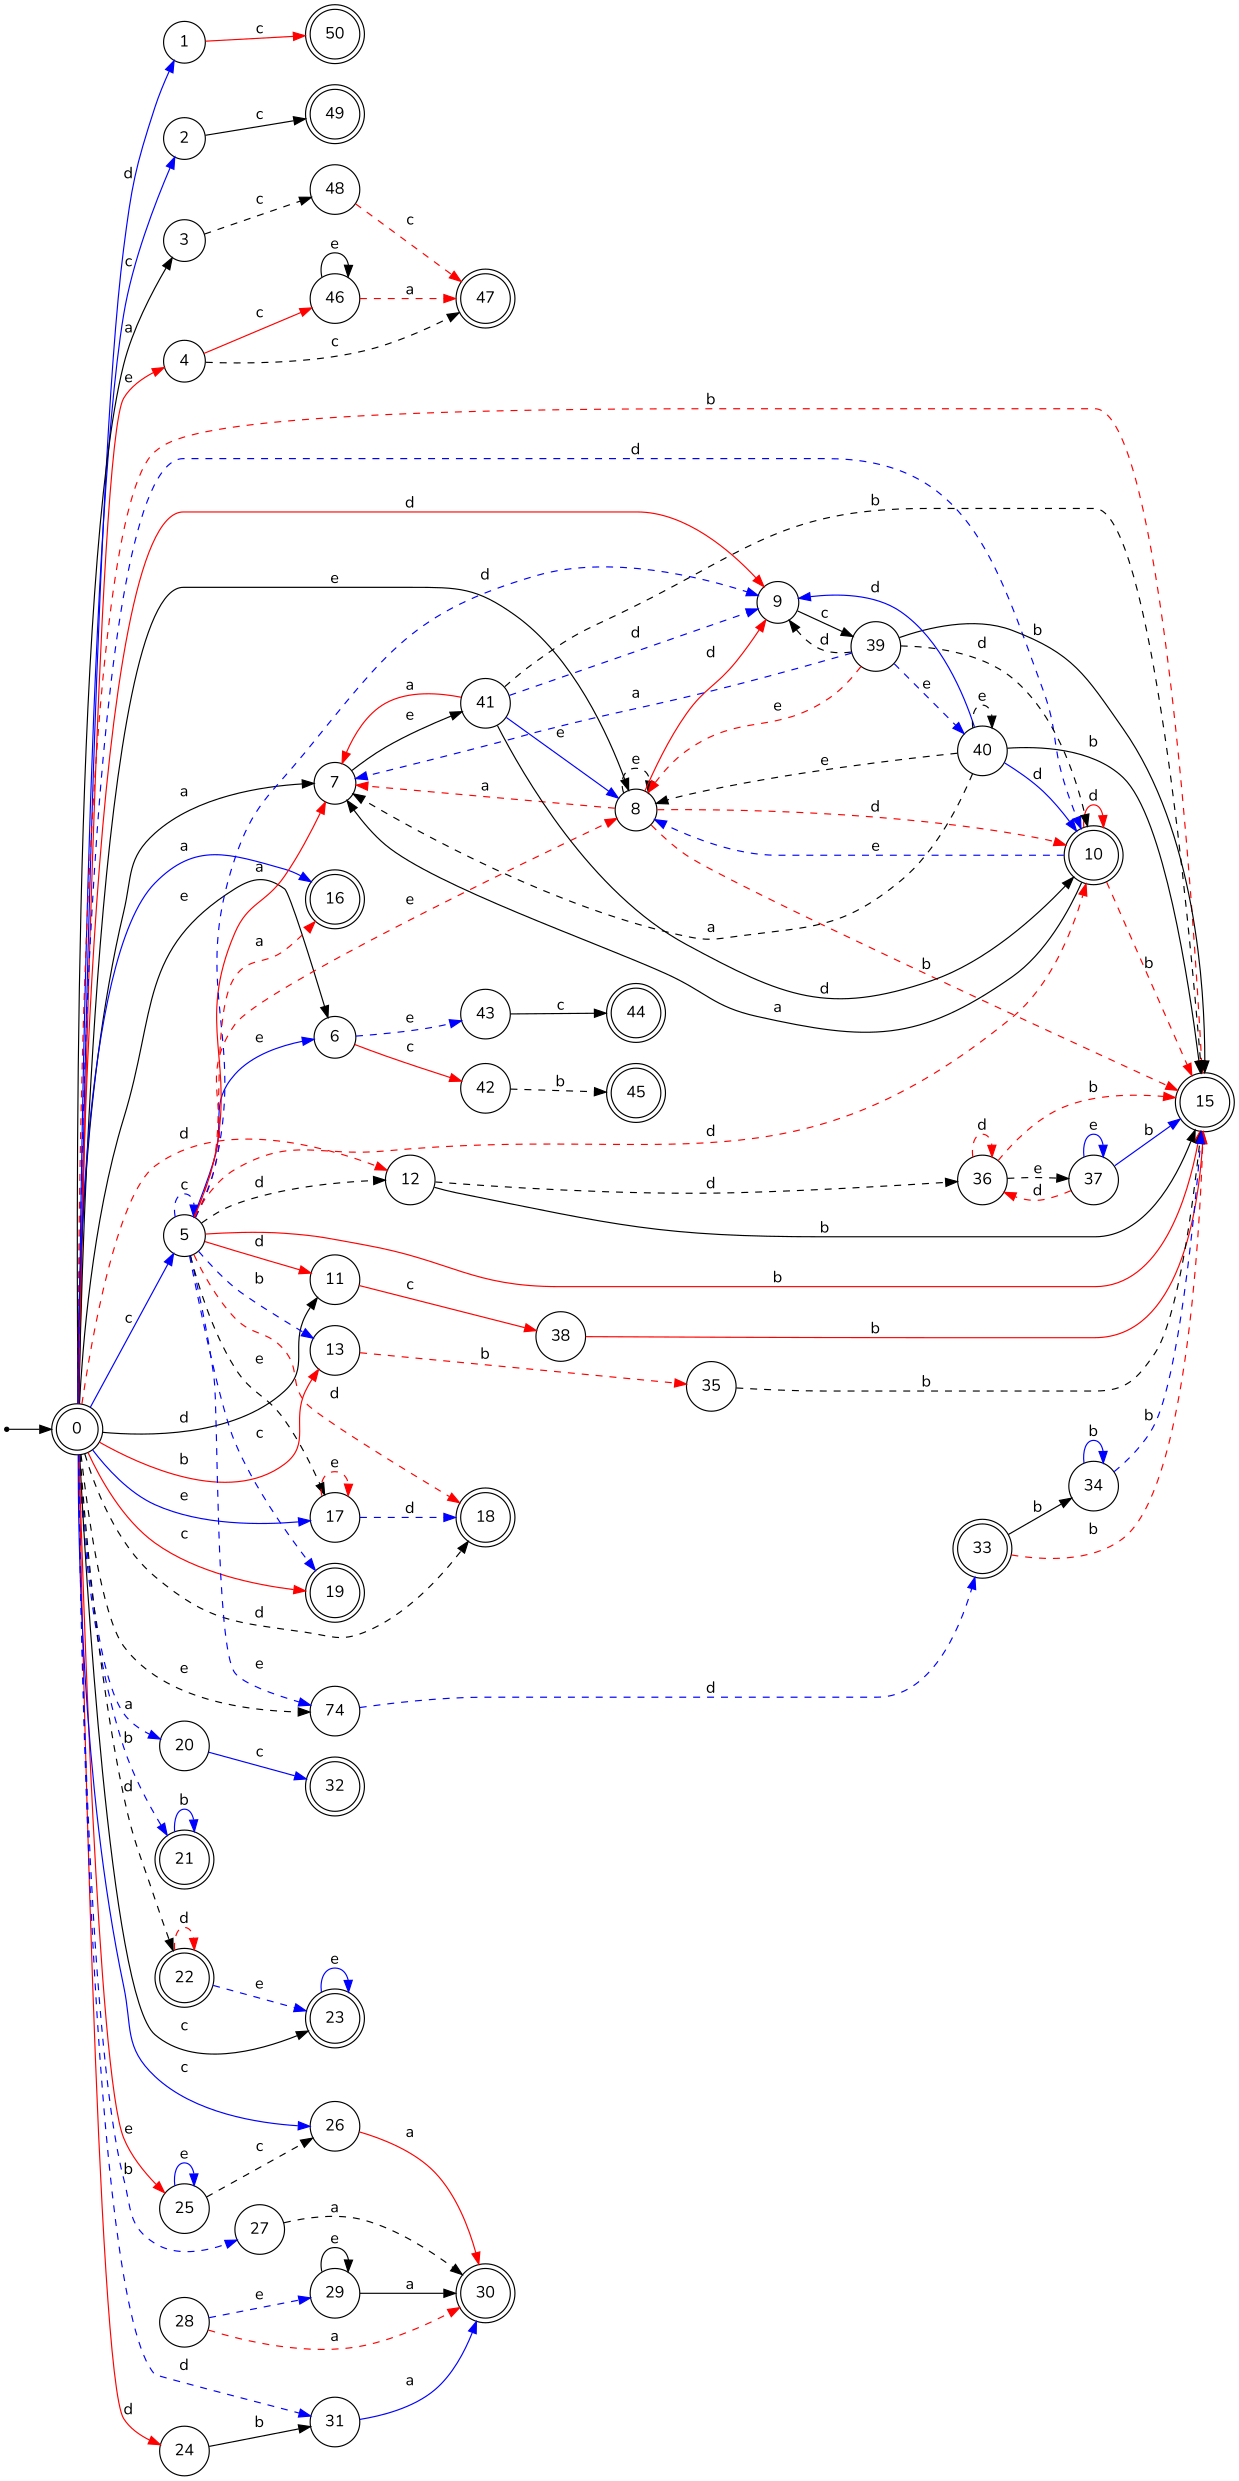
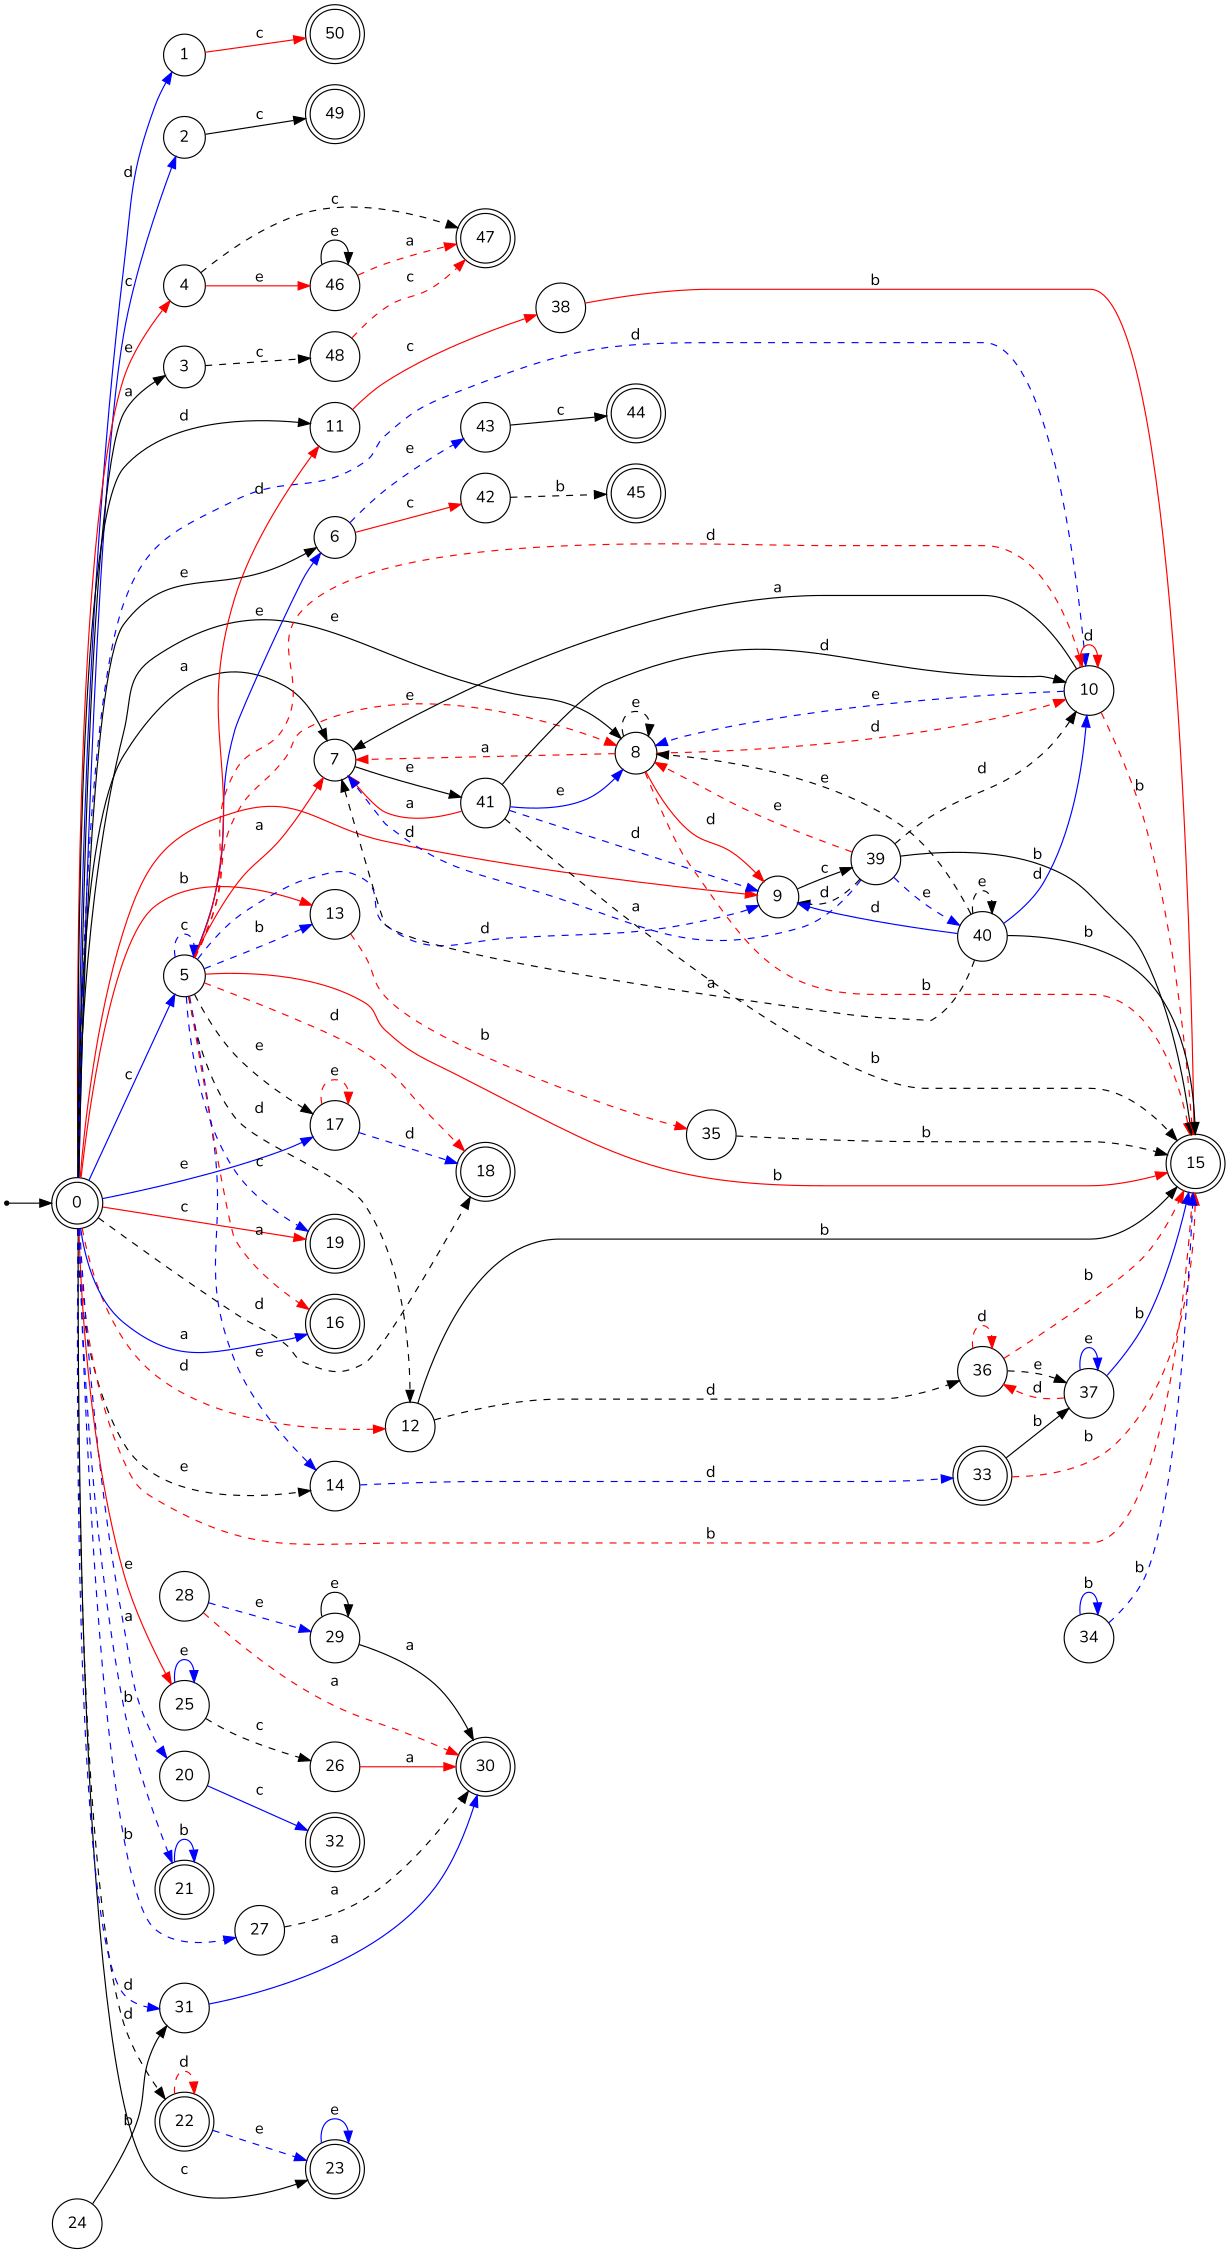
(260, 313) -> (260, 277)
(1094, 855) -> (1089, 691)
(1035, 1519) -> (1033, 1437)
(335, 1711) -> (335, 1486)
(104, 1867) -> none
(98, 2129) -> none
